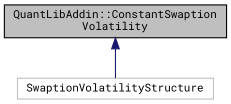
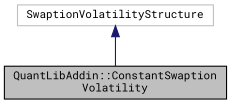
(115, 64) -> (115, 52)
